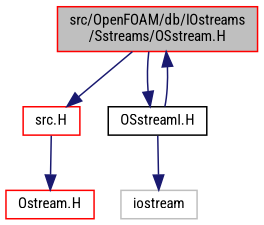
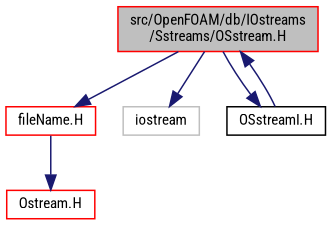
(52, 121) -> (51, 121)
(158, 155) -> (191, 73)
